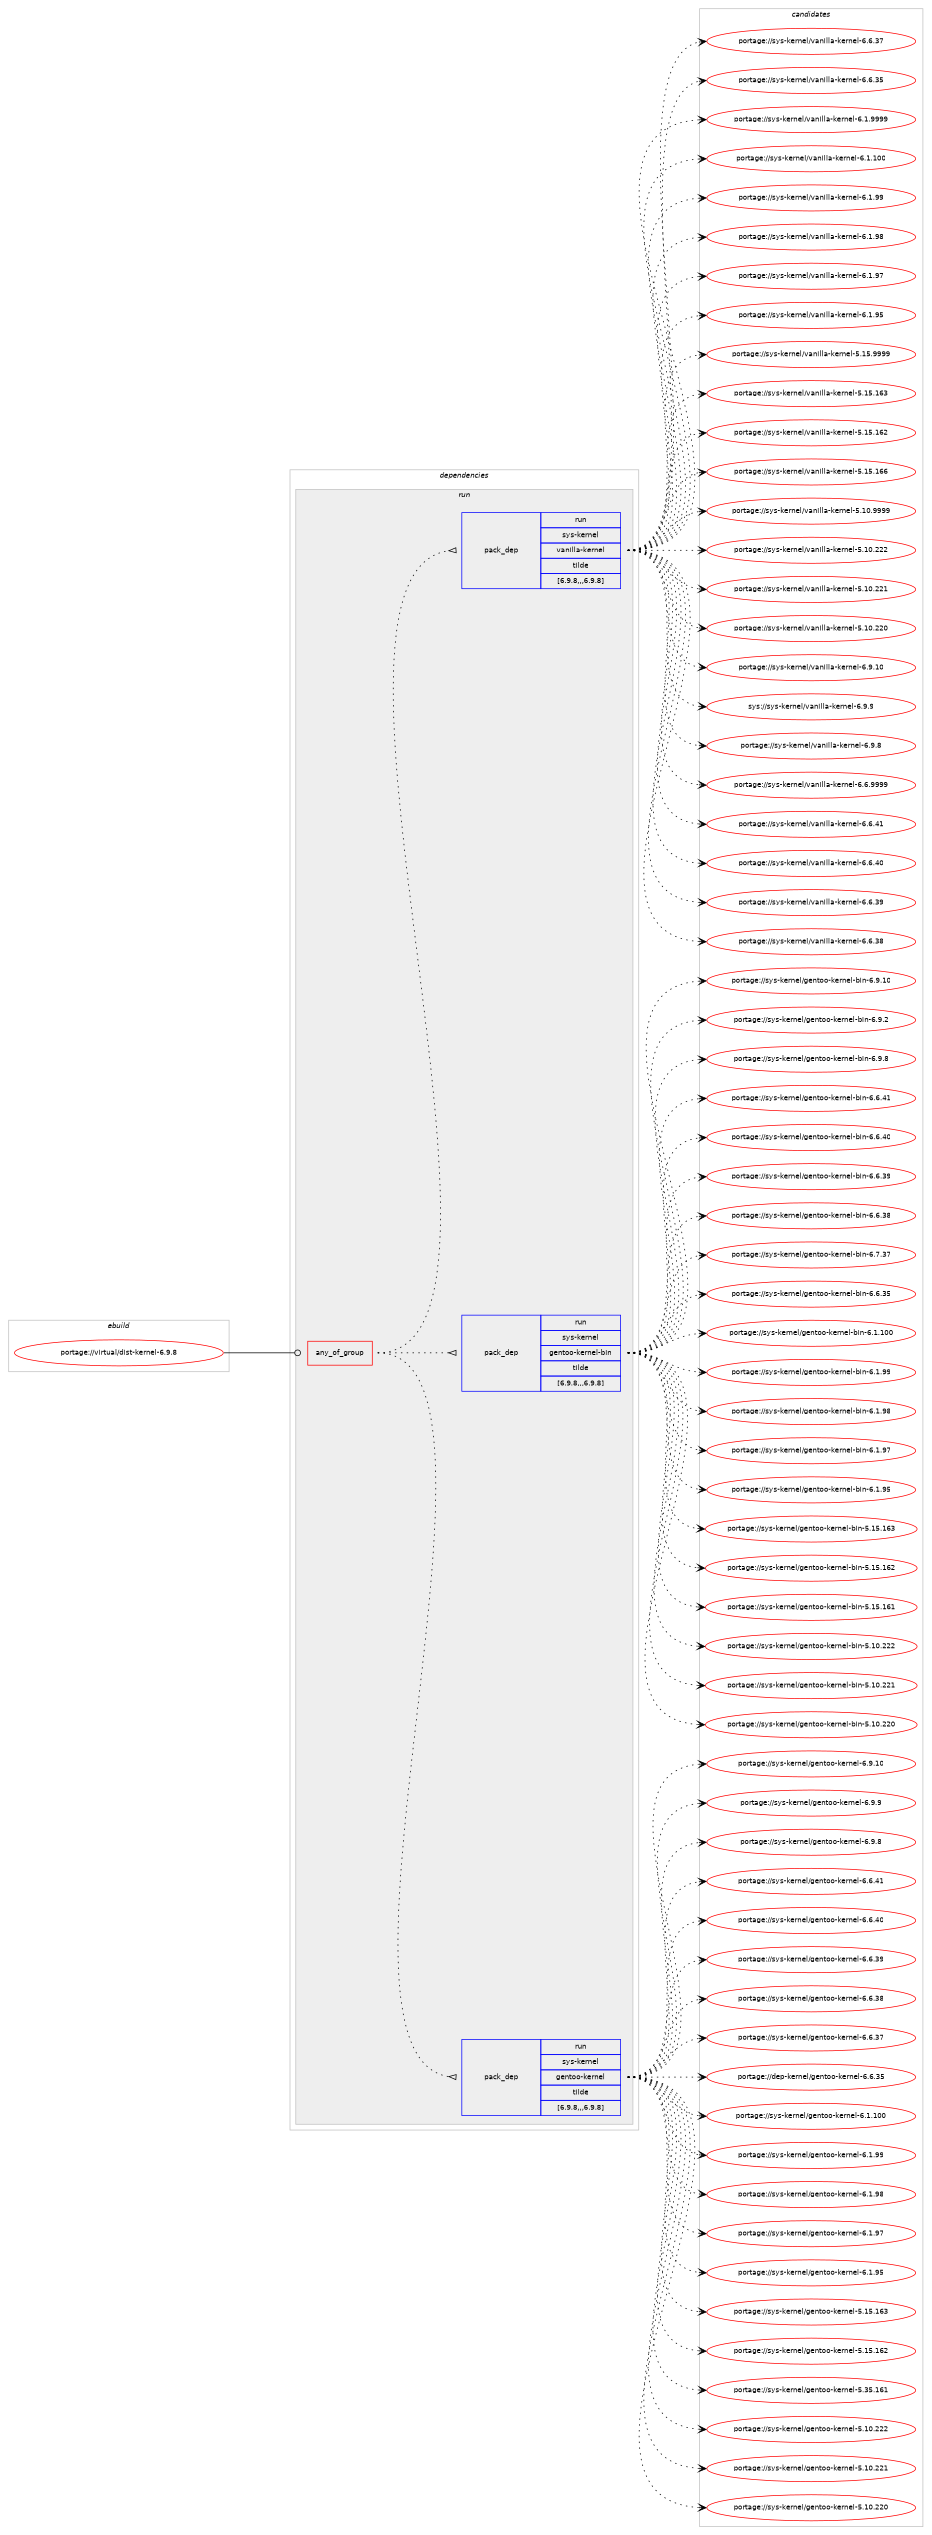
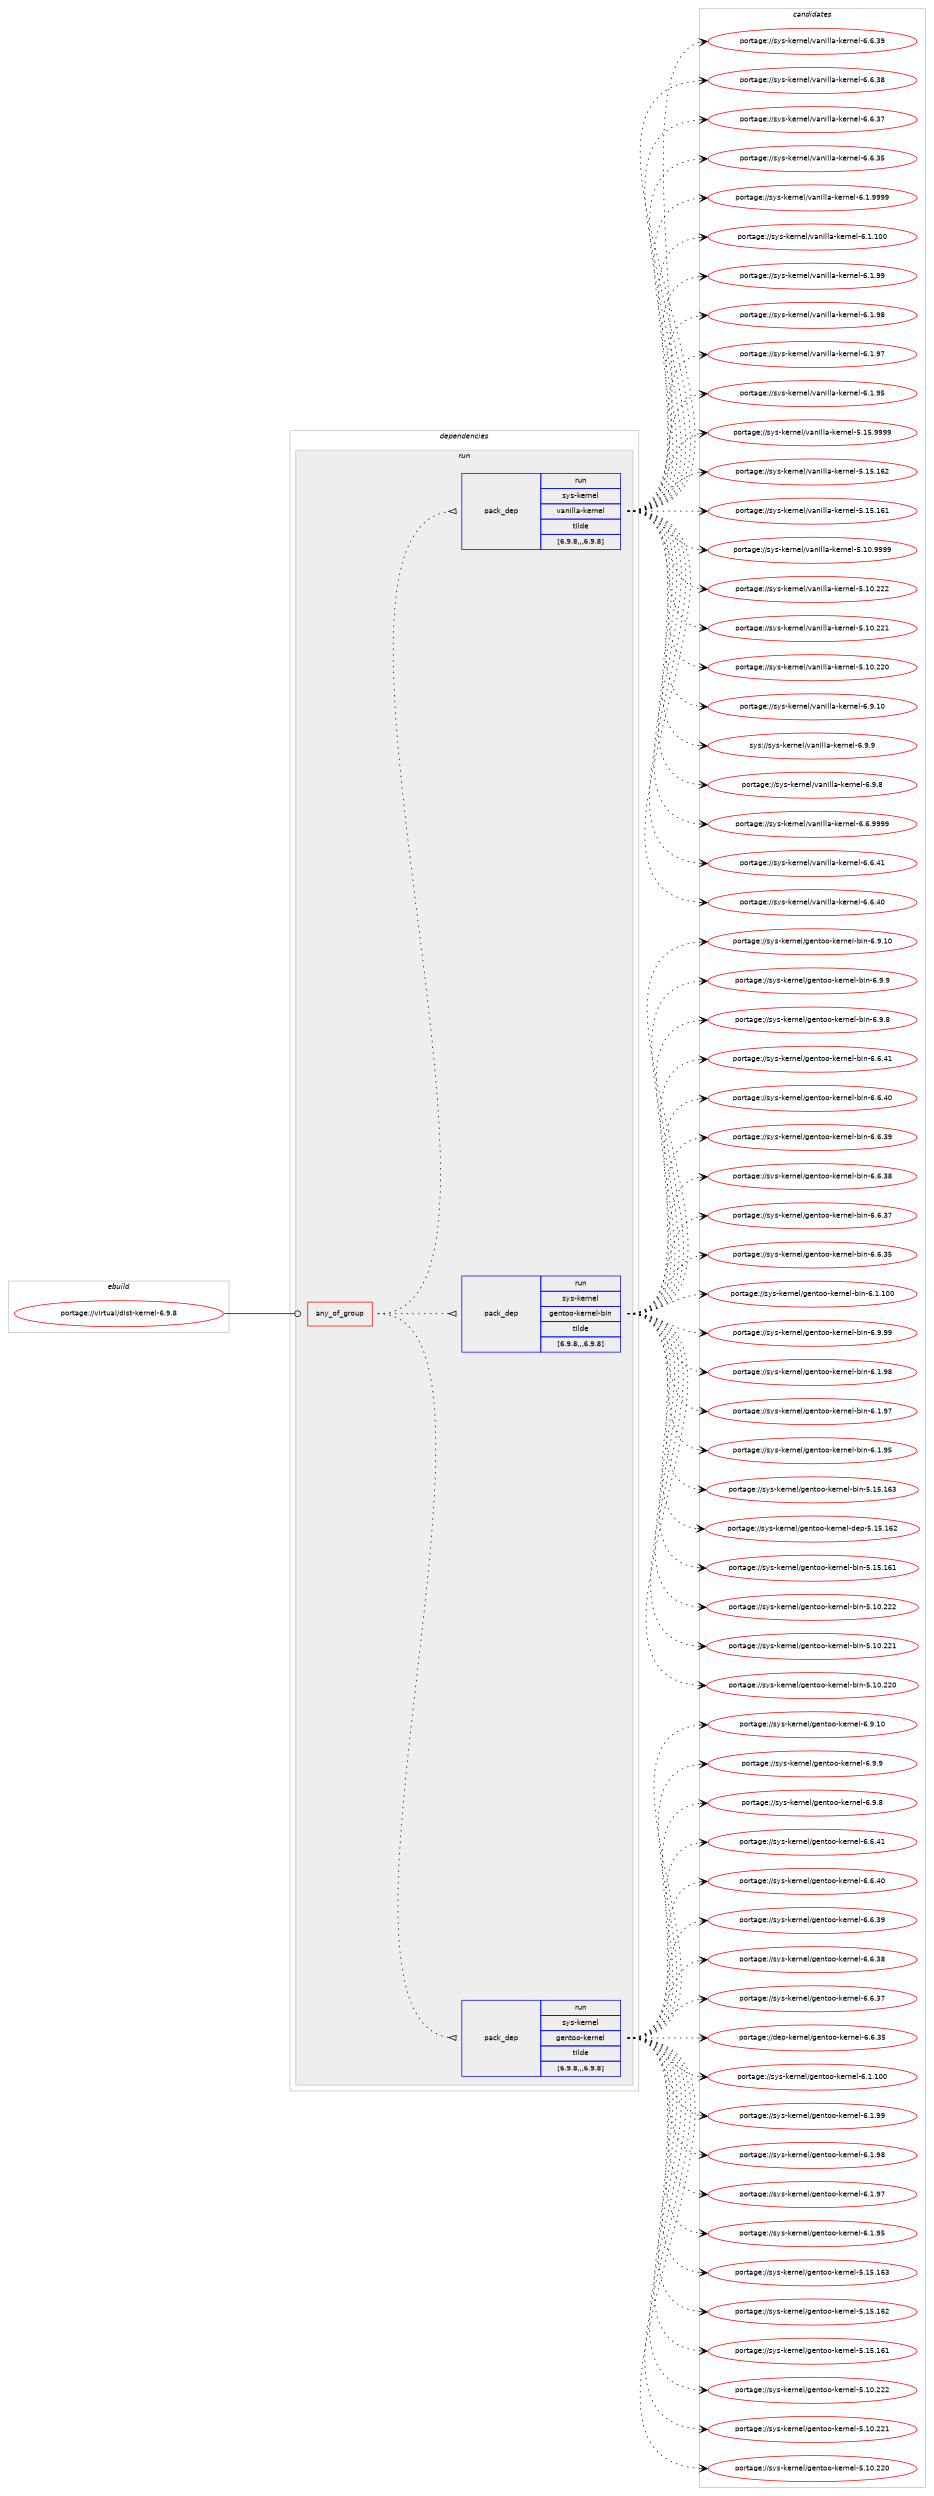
(811, 394) -> none
(811, 472) -> (813, 511)
(811, 1020) -> (813, 981)
(811, 1255) -> (813, 1216)
(811, 1372) -> (813, 1333)
(811, 1568) -> (813, 1529)
(811, 2390) -> (813, 2351)
